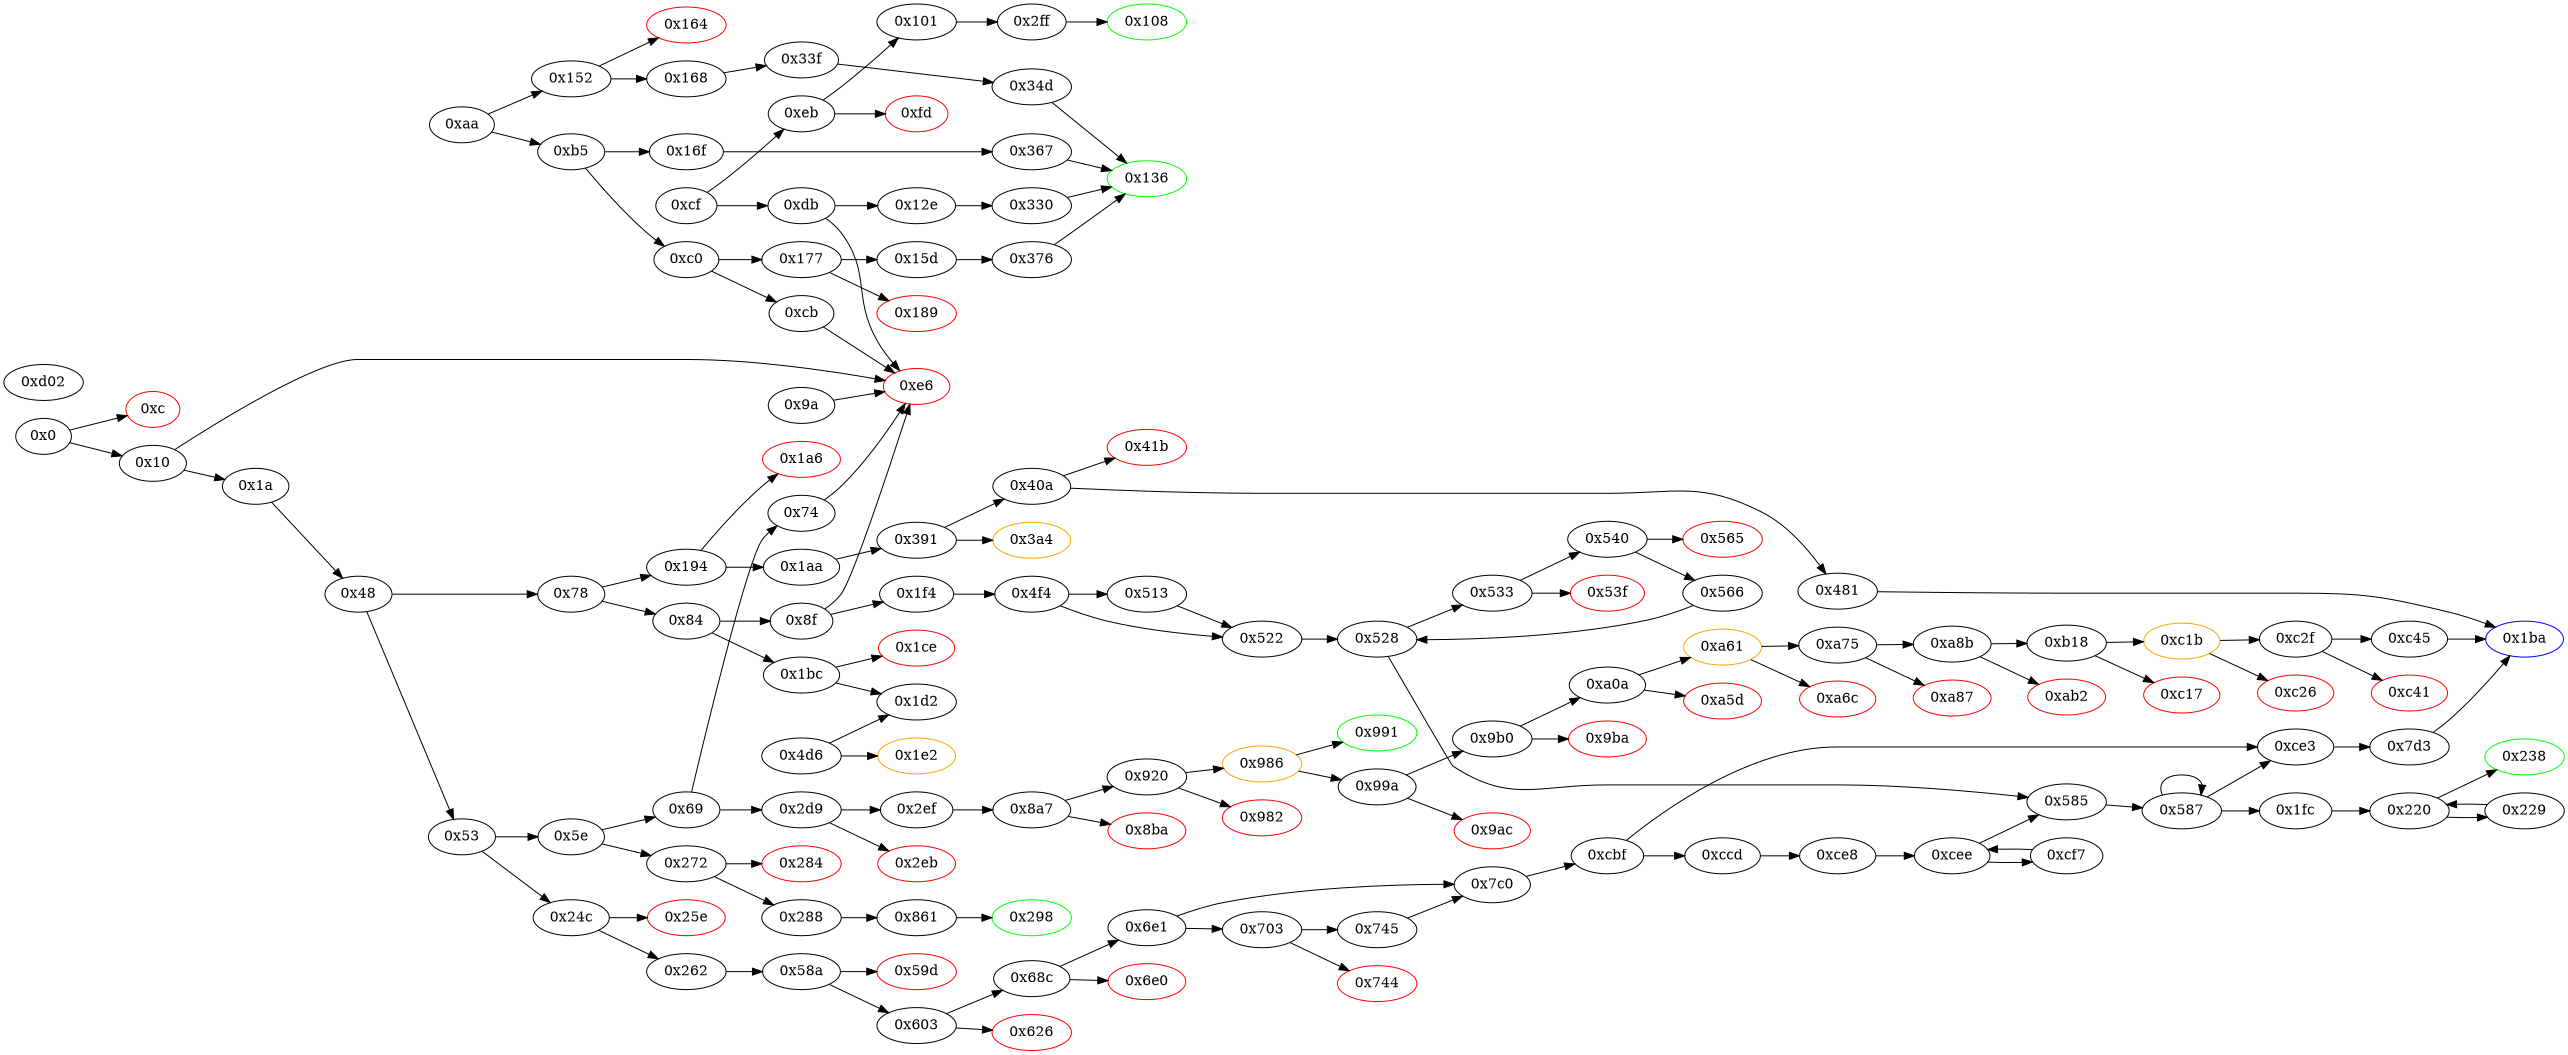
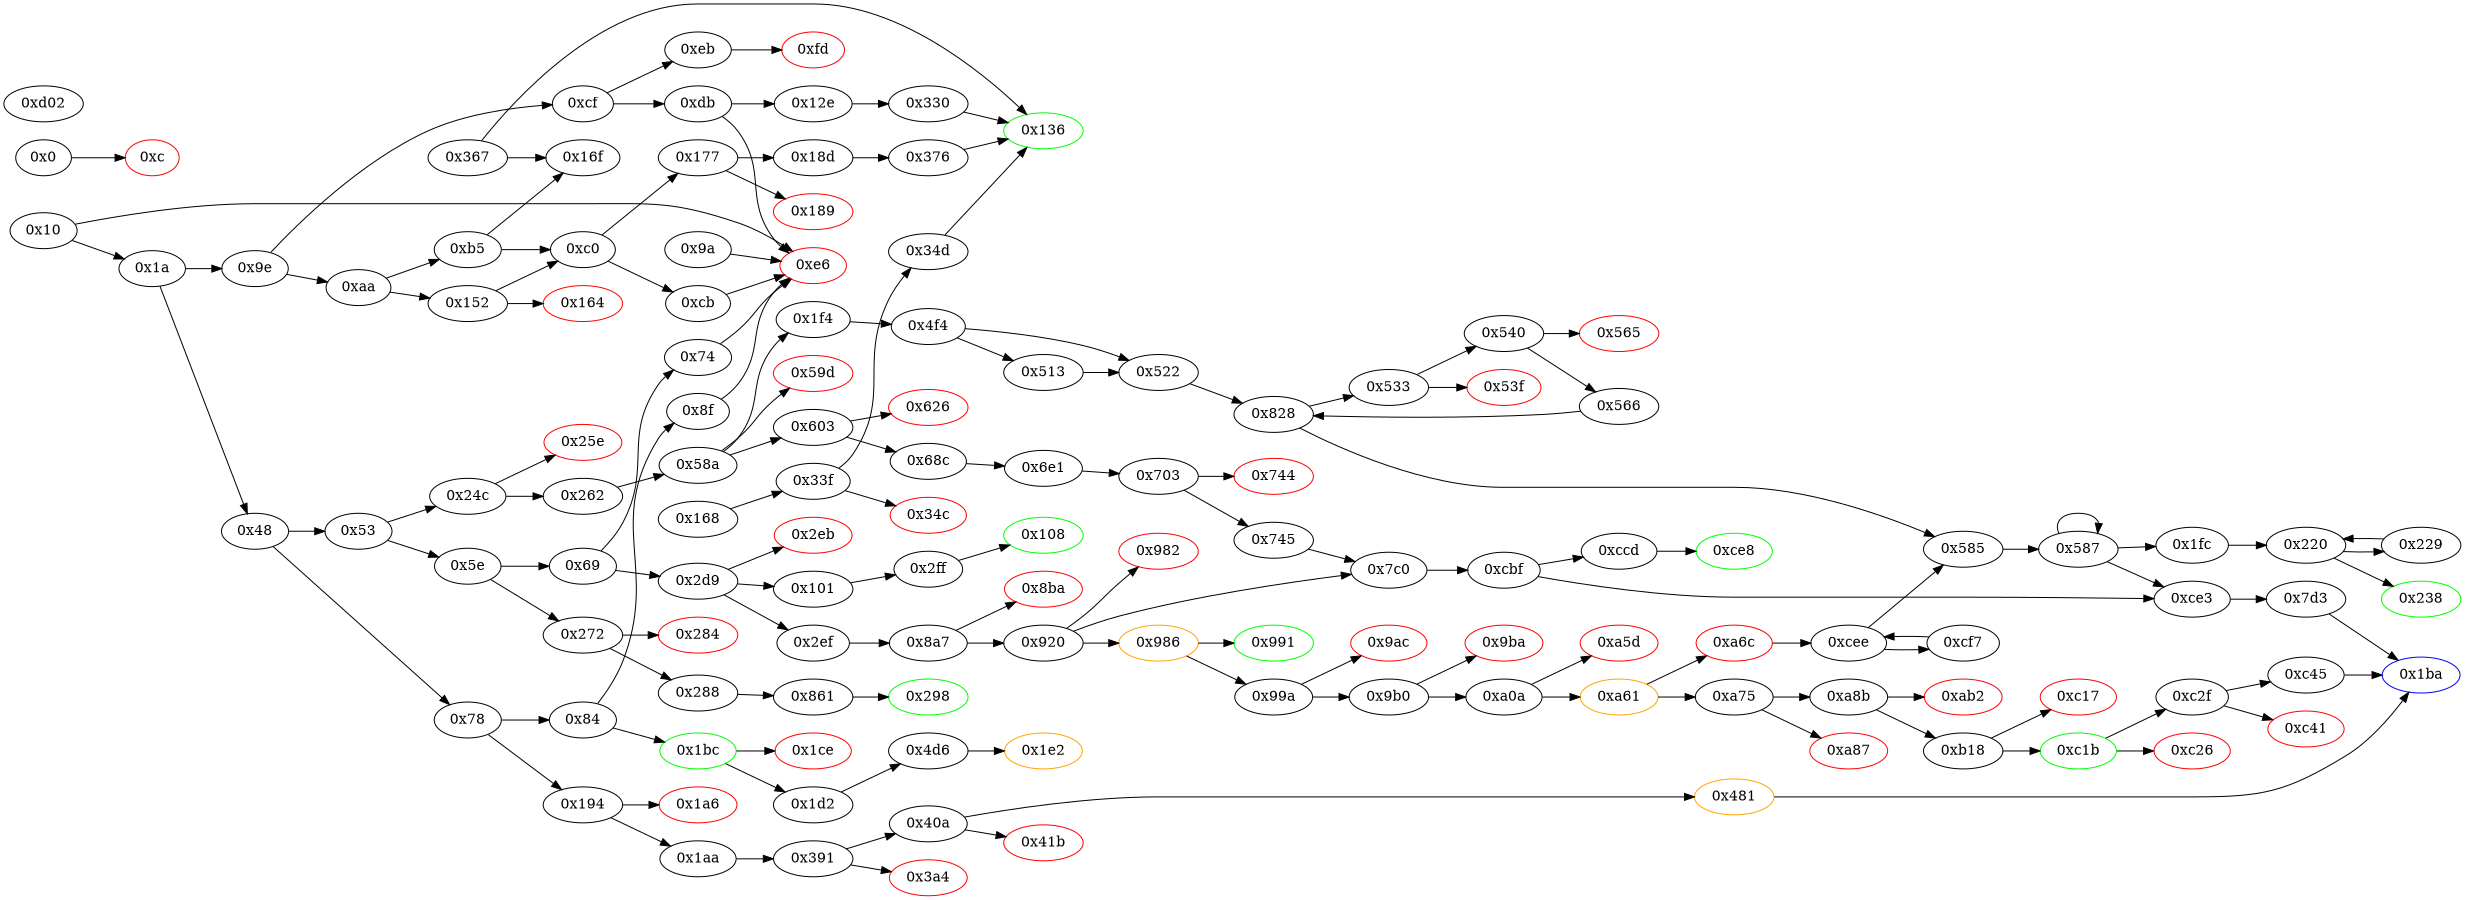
(858, 73) -> (751, 585)
(624, 79) -> (522, 278)
(853, 152) -> (522, 158)
(917, 260) -> (813, 158)
none -> (255, 269)
(91, 448) -> none
none -> (928, 515)
(1032, 540) -> (928, 878)
(1838, 591) -> (1734, 797)
(852, 609) -> (755, 397)
(1377, 639) -> (1274, 414)
(2182, 641) -> (2078, 751)
(801, 675) -> (698, 751)
(855, 731) -> (866, 780)
(1838, 856) -> (1734, 551)
(1890, 856) -> (1787, 643)
(1309, 891) -> (1206, 597)
(1147, 982) -> none
